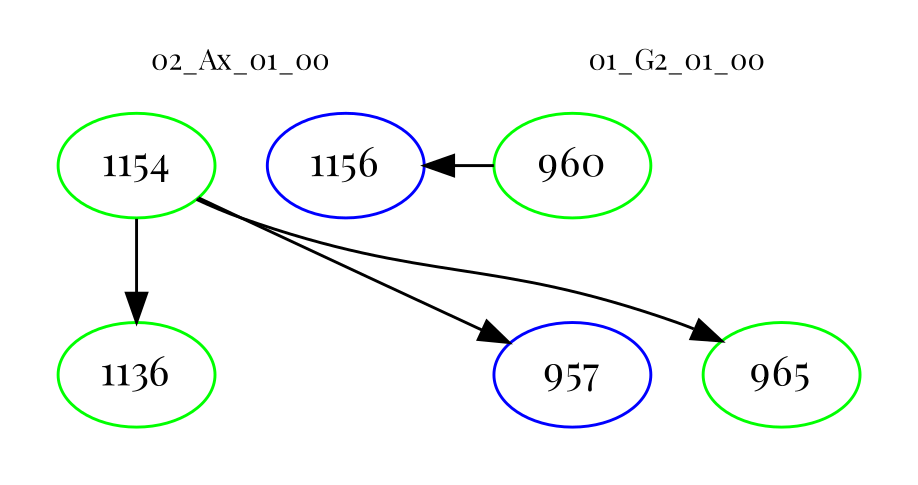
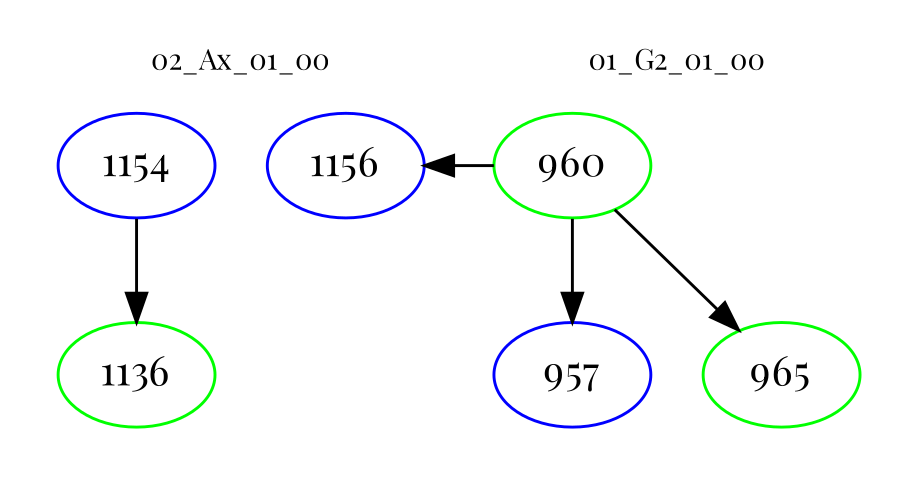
(137, 166) -> (137, 166)
(419, 264) -> (666, 260)
(347, 267) -> (572, 256)
